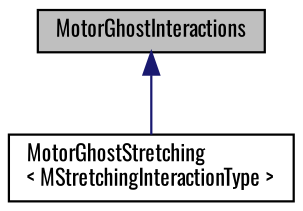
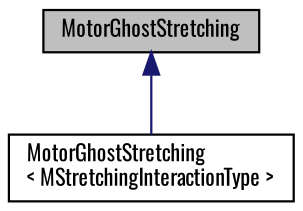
(151, 31) -> (151, 31)
